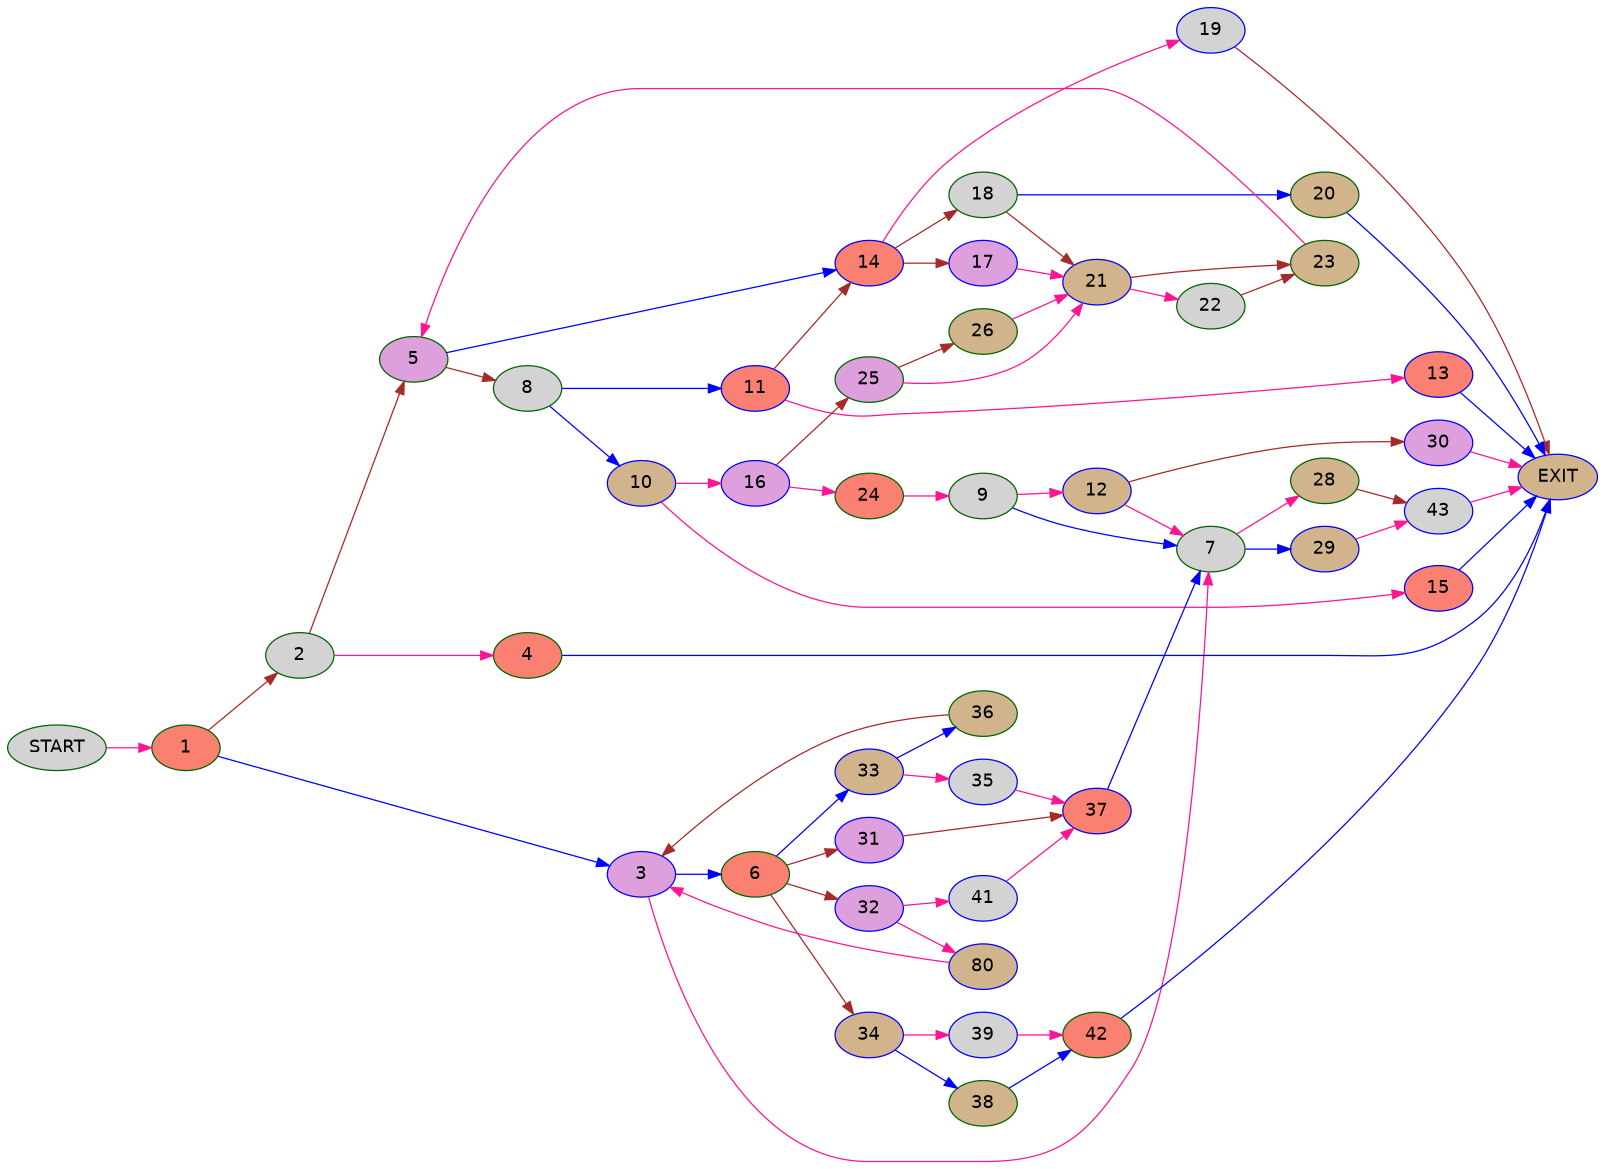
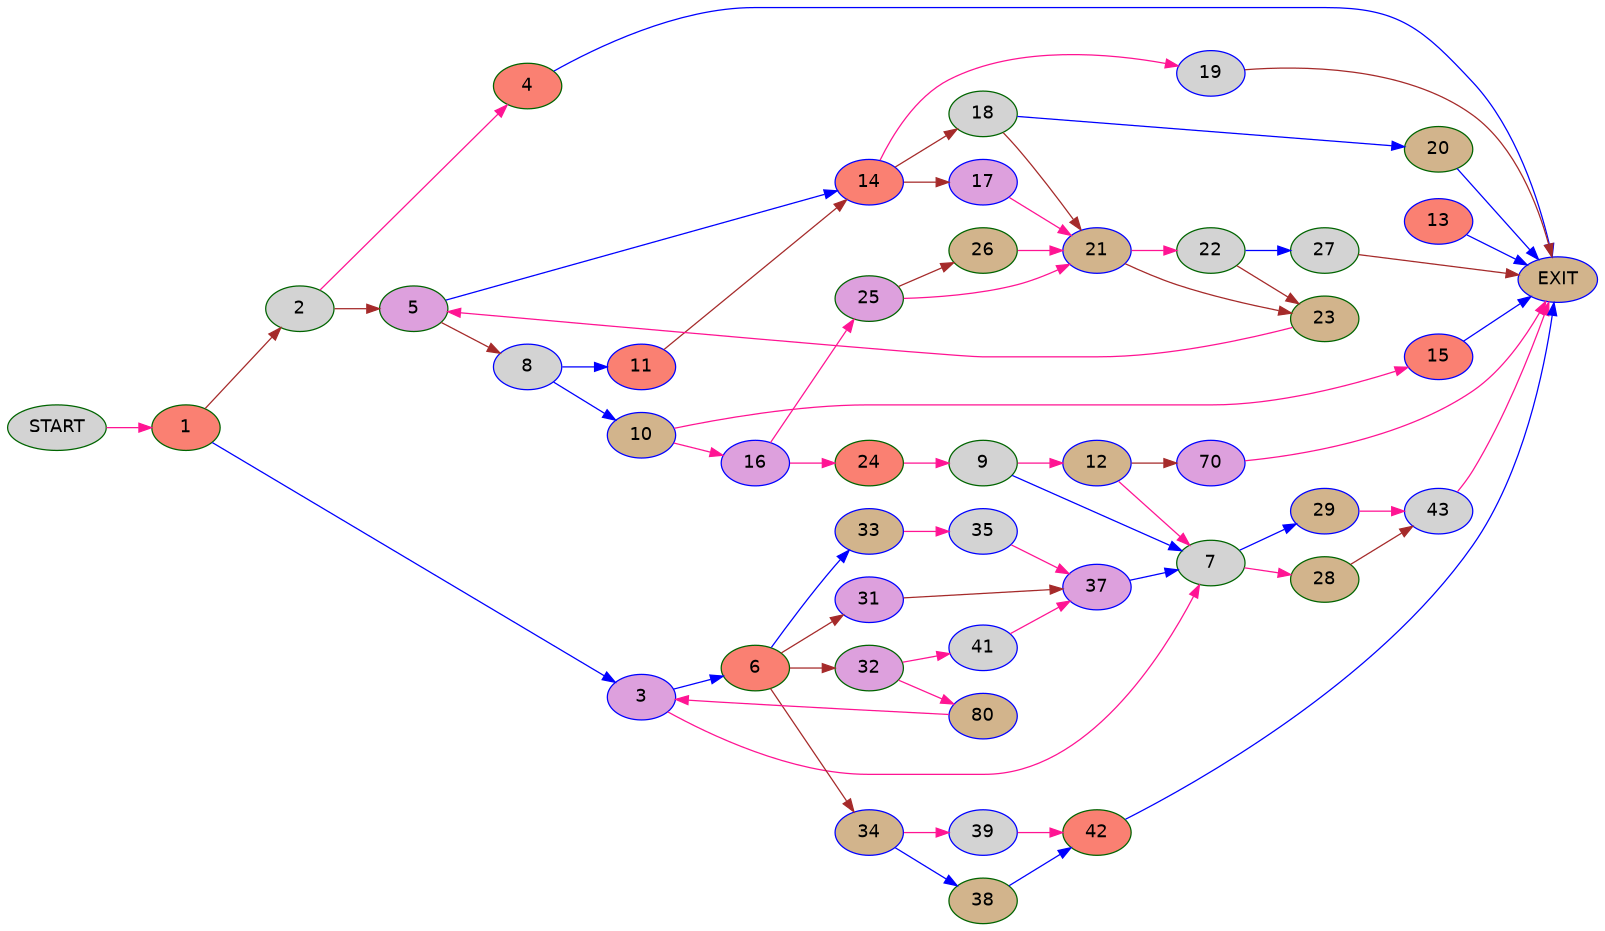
none -> (1325, 251)
(528, 388) -> (528, 367)
(1088, 404) -> none
(808, 436) -> (809, 386)
(1439, 443) -> (1211, 463)
(983, 714) -> none
(1097, 811) -> (1097, 587)
(869, 908) -> (869, 668)
